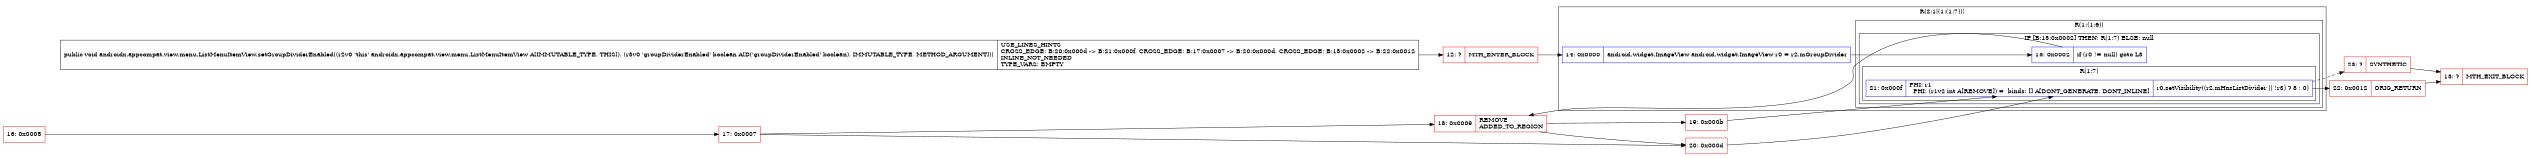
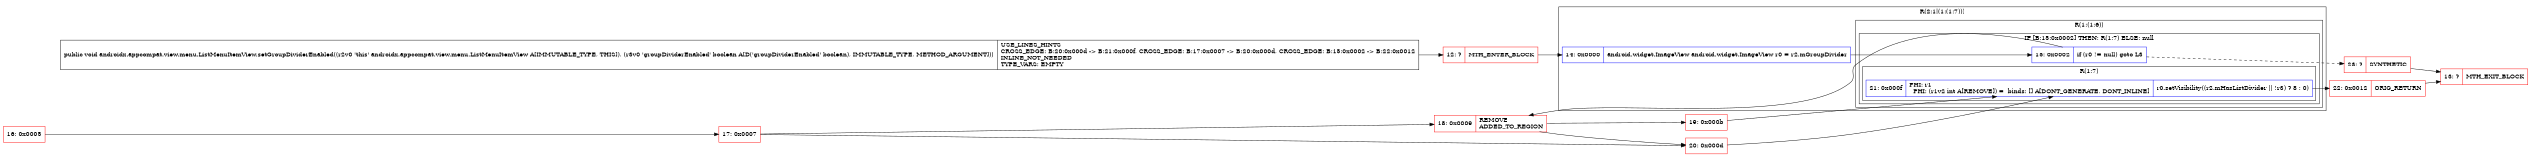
(2329, 77) -> (2243, 60)
